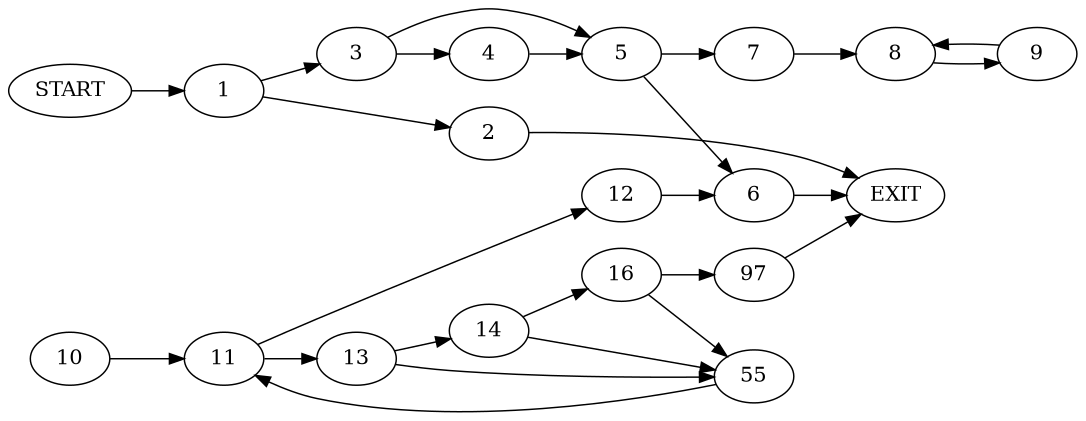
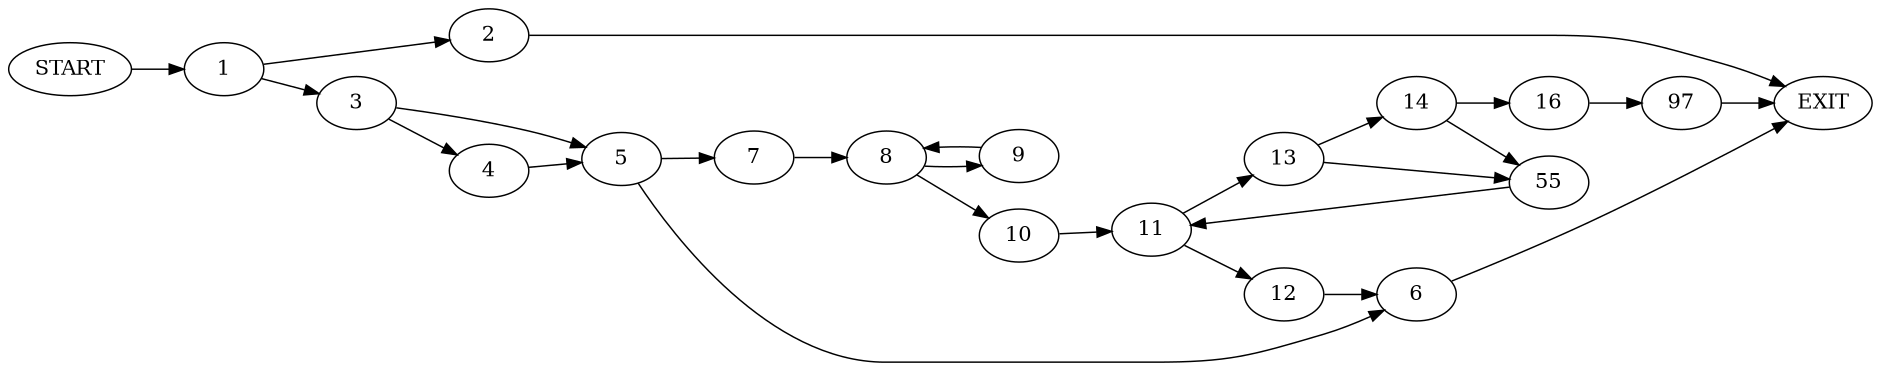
none -> (946, 193)
(682, 321) -> none
